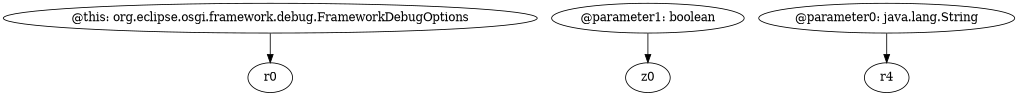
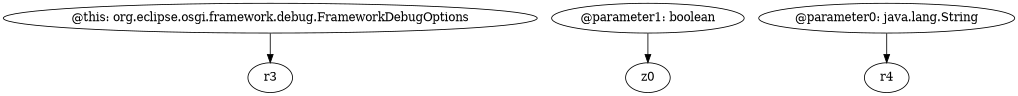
(270, 78) -> (270, 78)
